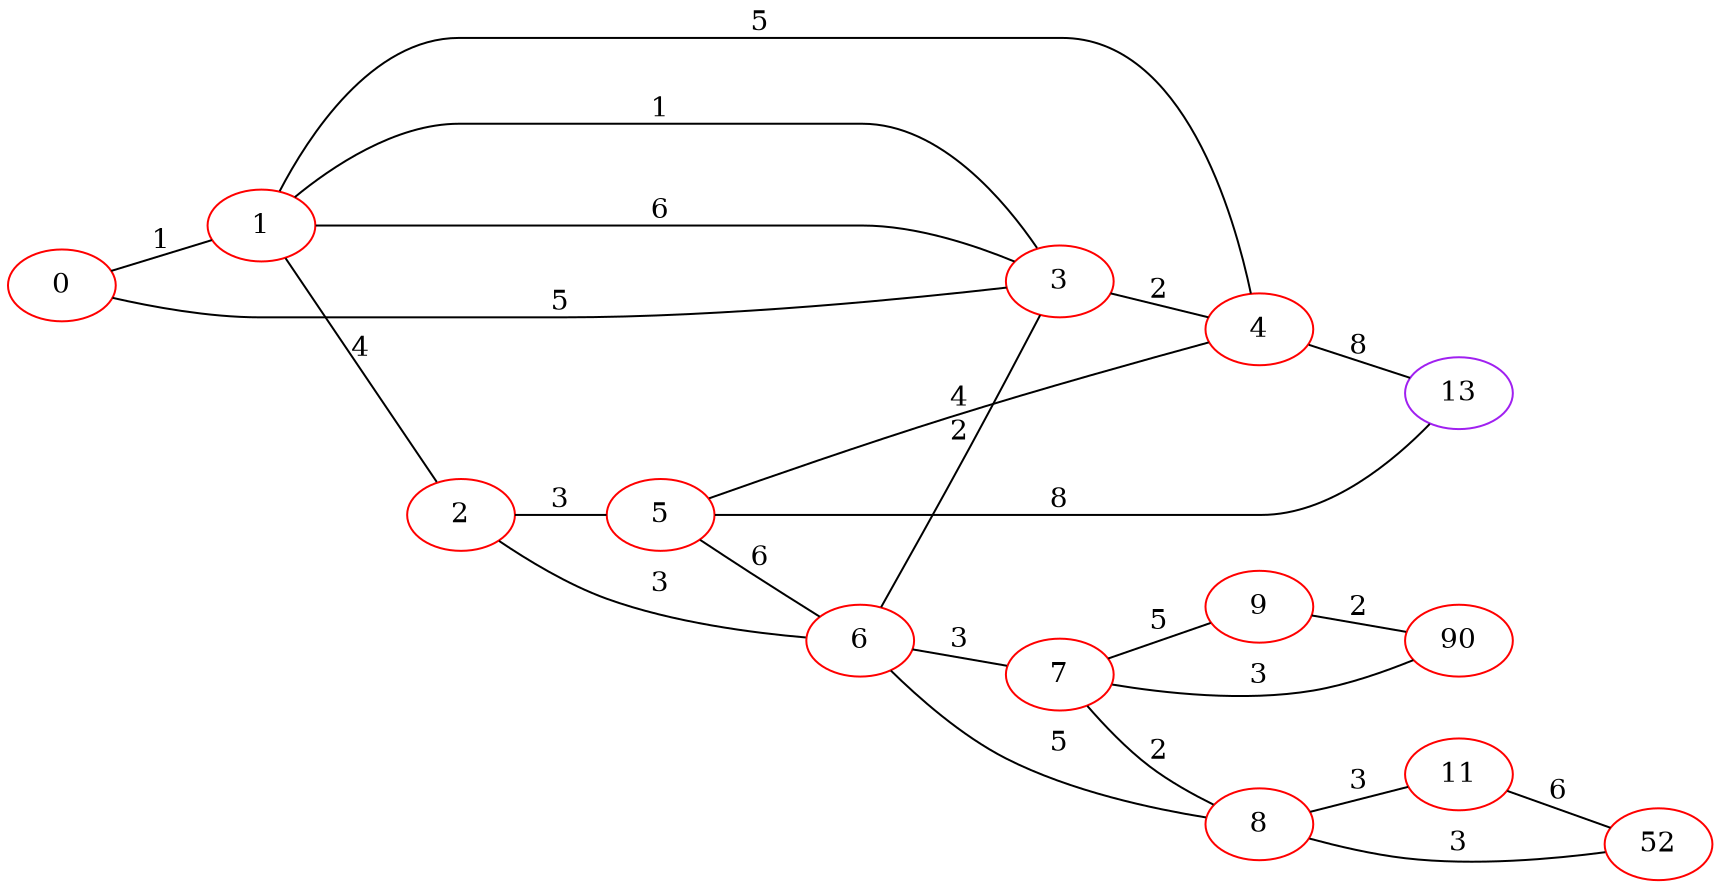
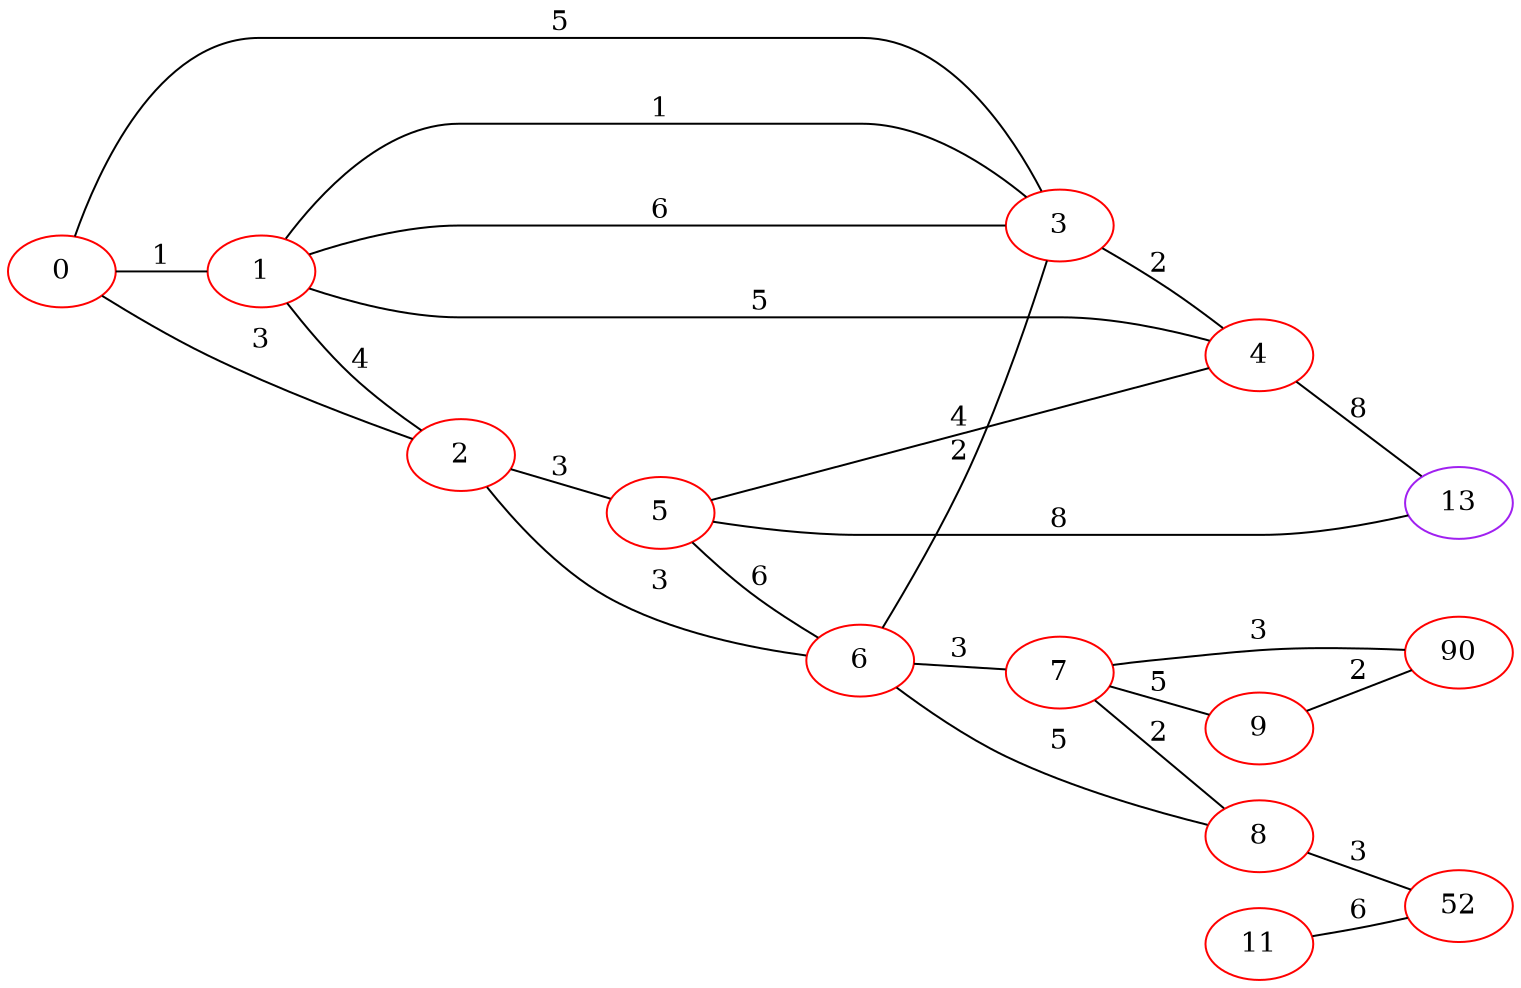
none -> (253, 376)
(1359, 799) -> none
